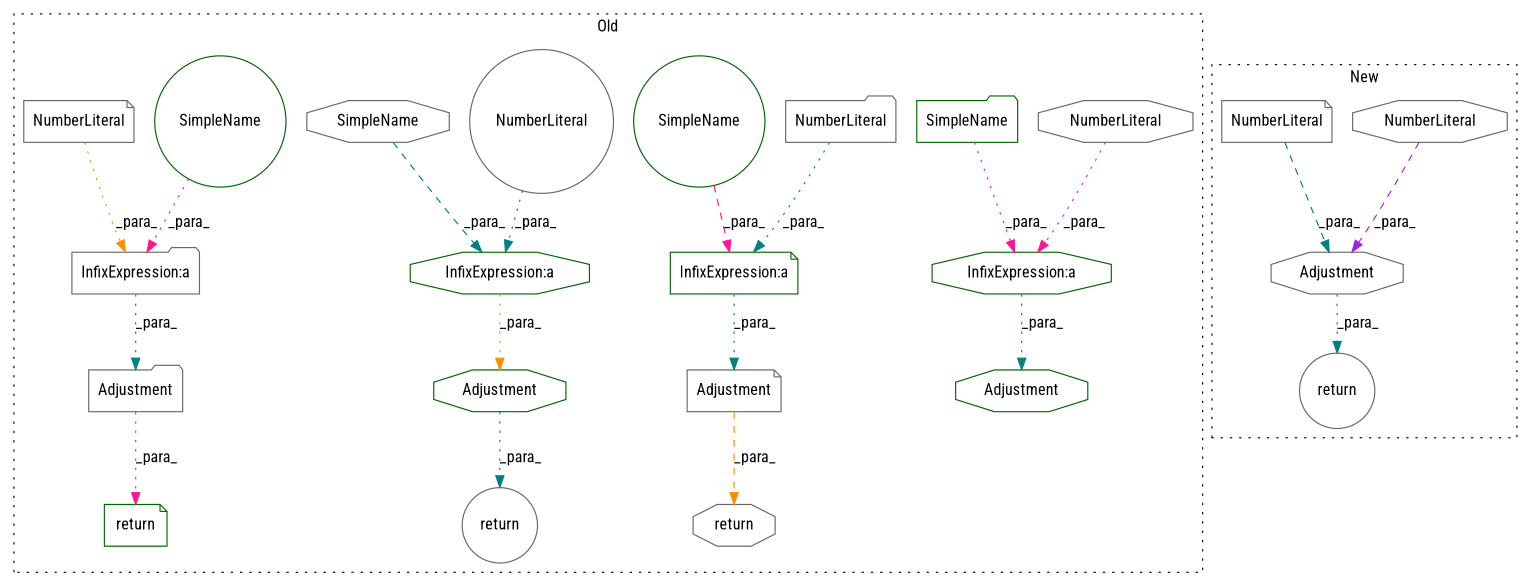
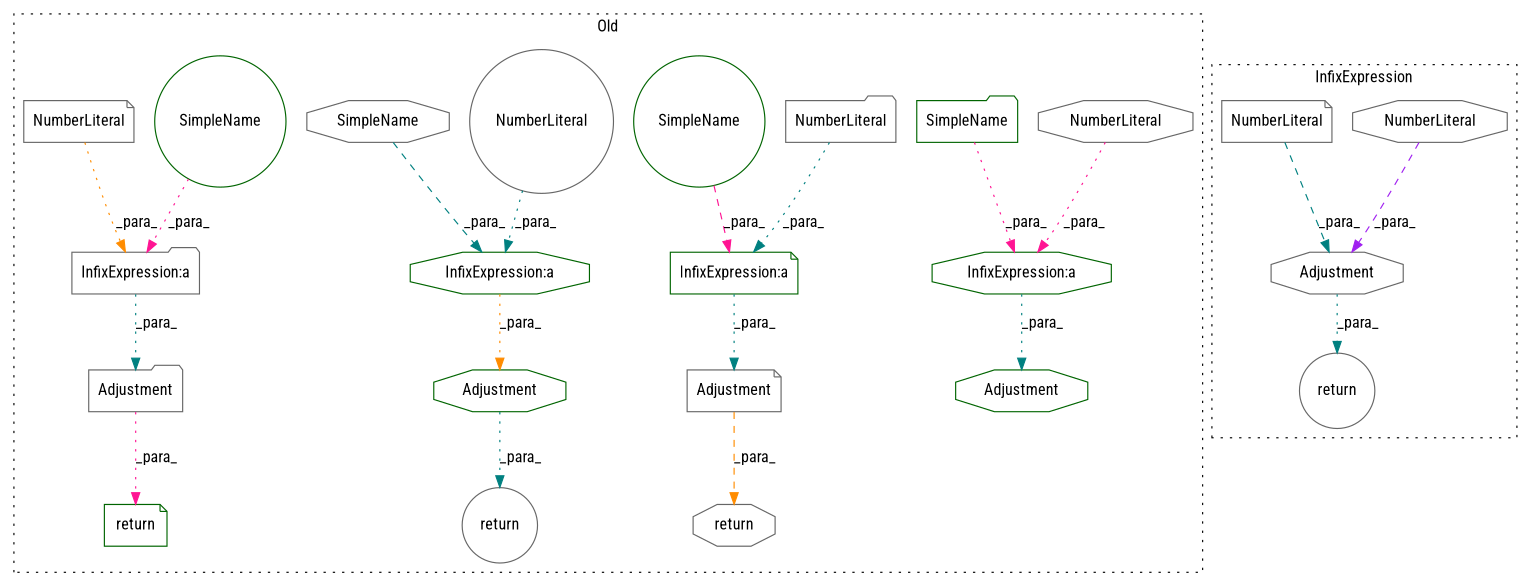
(1364, 78) -> (1364, 78)
